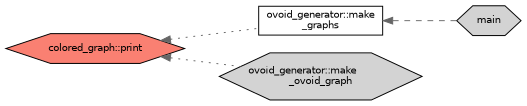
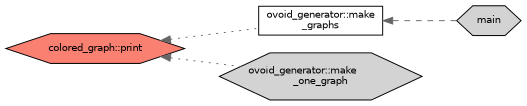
(321, 76) -> (321, 76)
